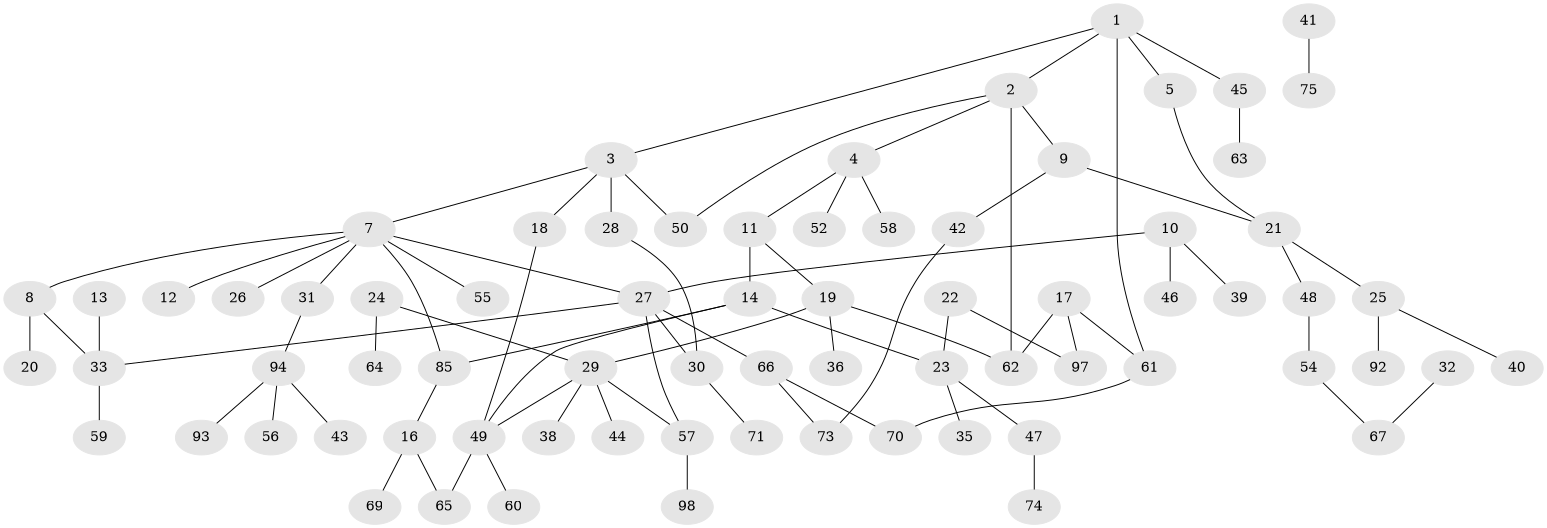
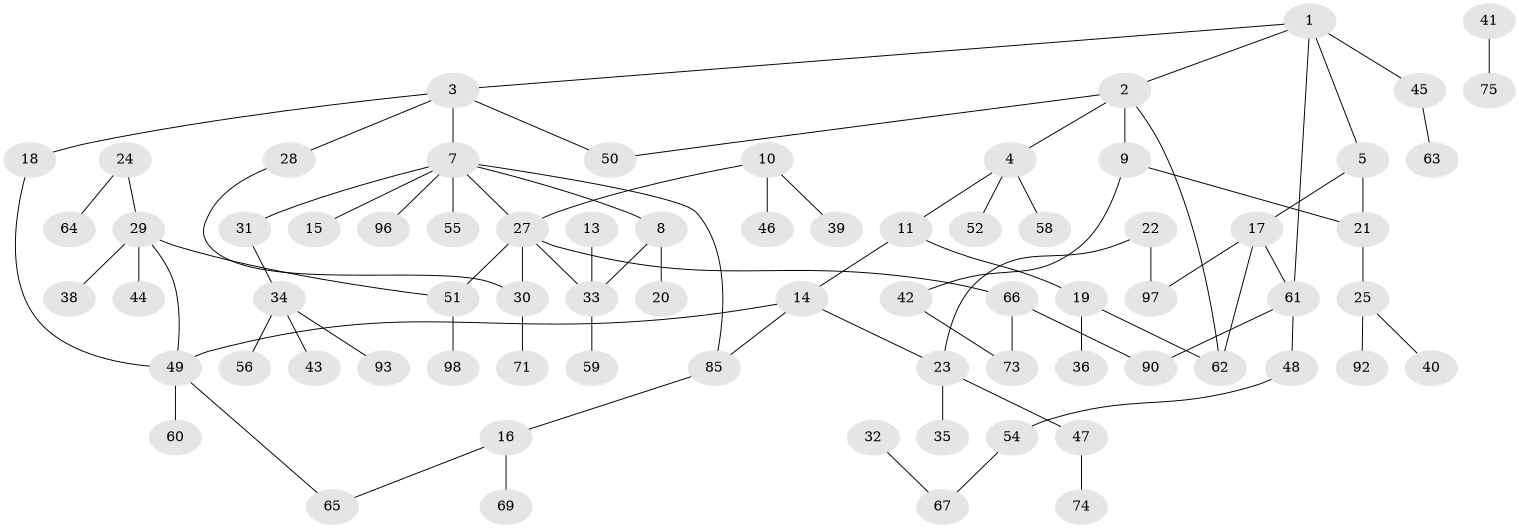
none -> (1310, 195)
(1292, 264) -> (1293, 334)
(169, 299) -> (314, 229)
(238, 299) -> (384, 229)
(721, 335) -> none
(279, 368) -> (280, 299)
(687, 438) -> (453, 299)
(895, 438) -> (1151, 368)
